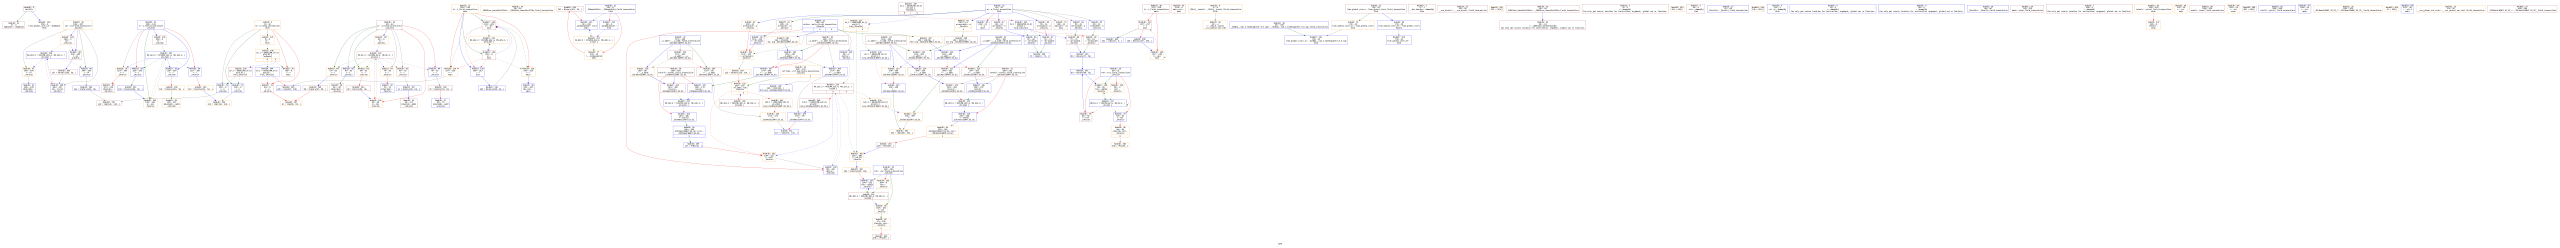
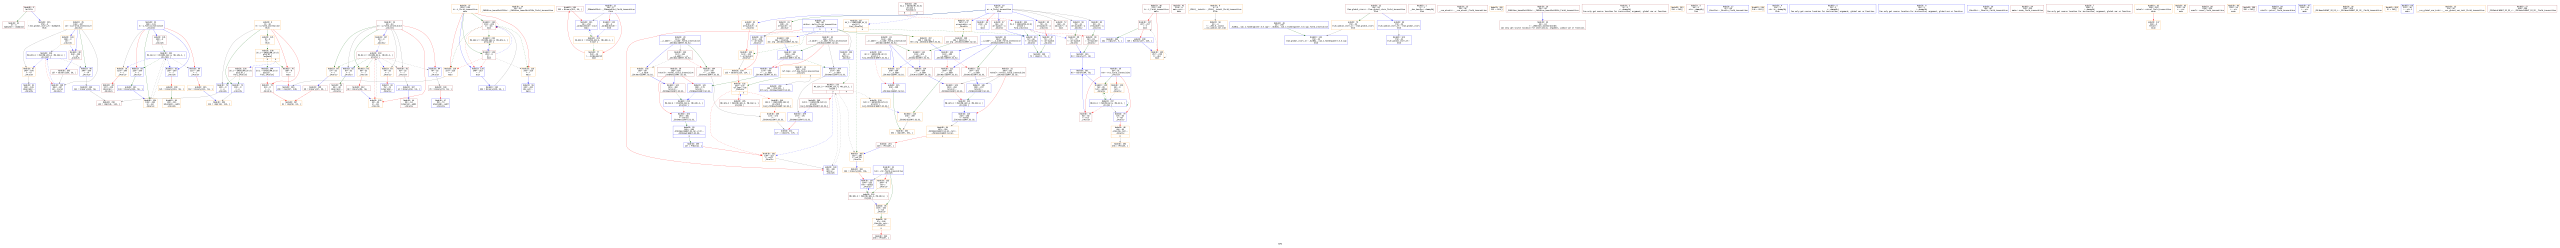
(1399, 28) -> (1399, 28)
(863, 41) -> (946, 31)
(752, 47) -> (756, 59)
(278, 80) -> (288, 80)
